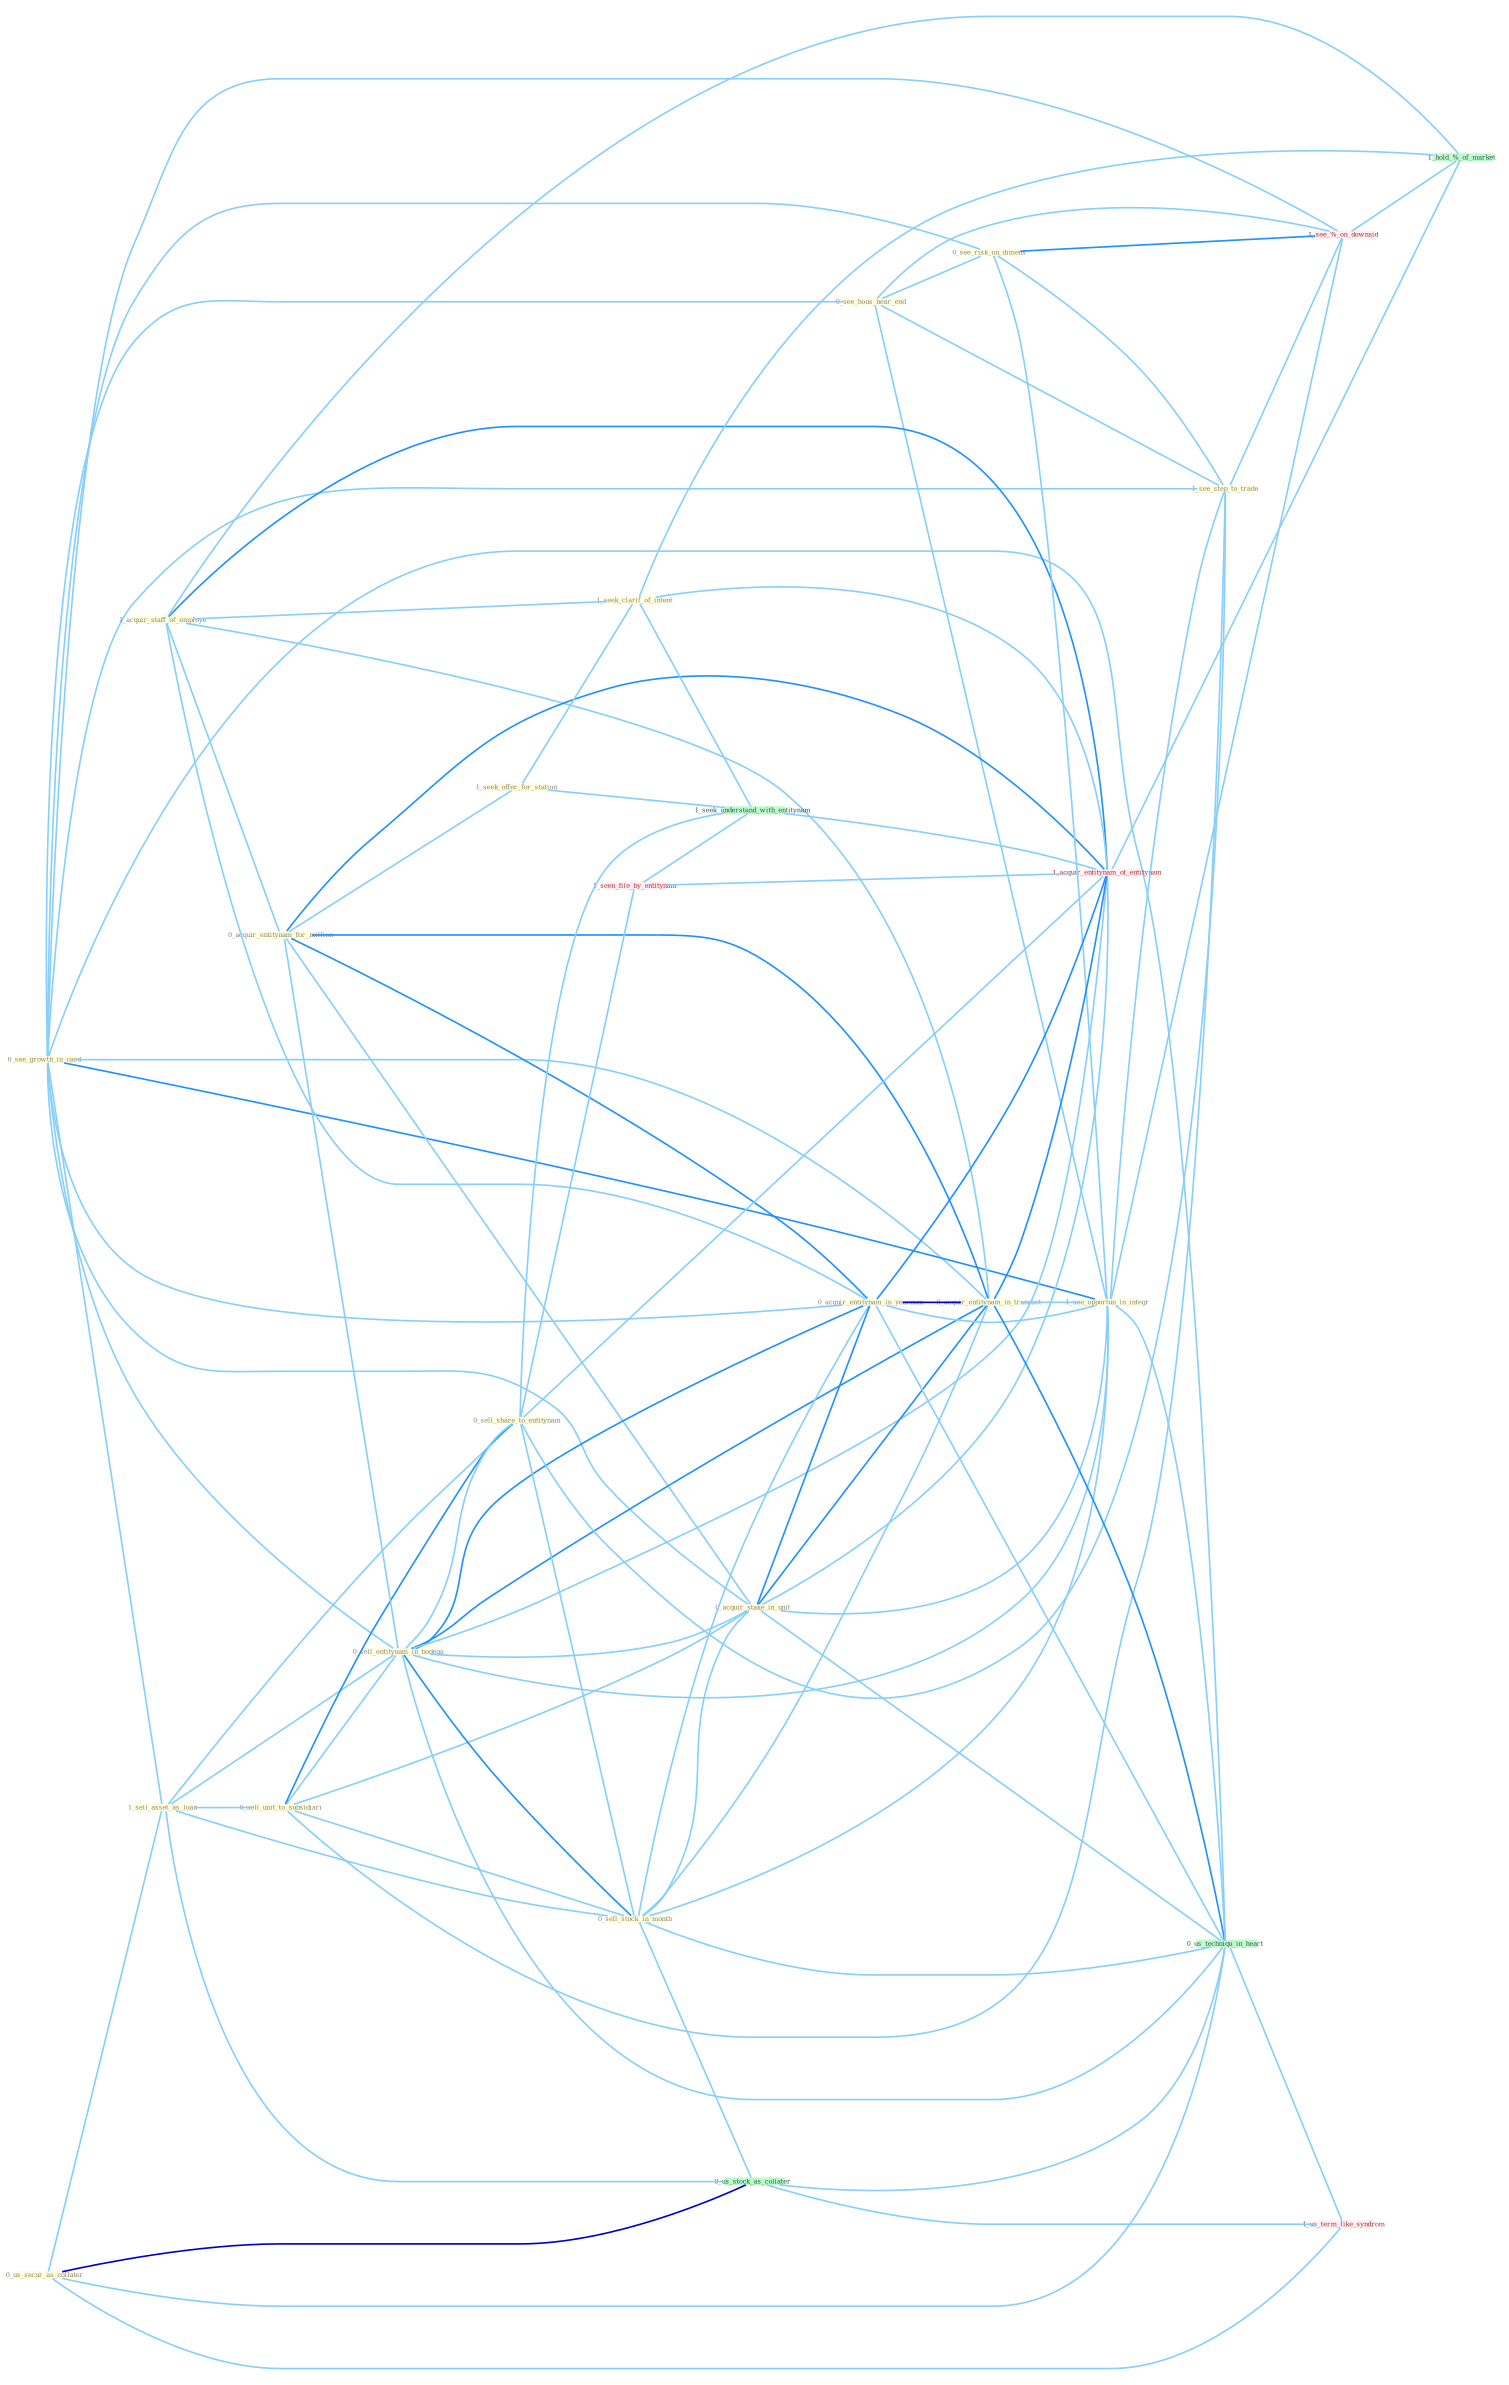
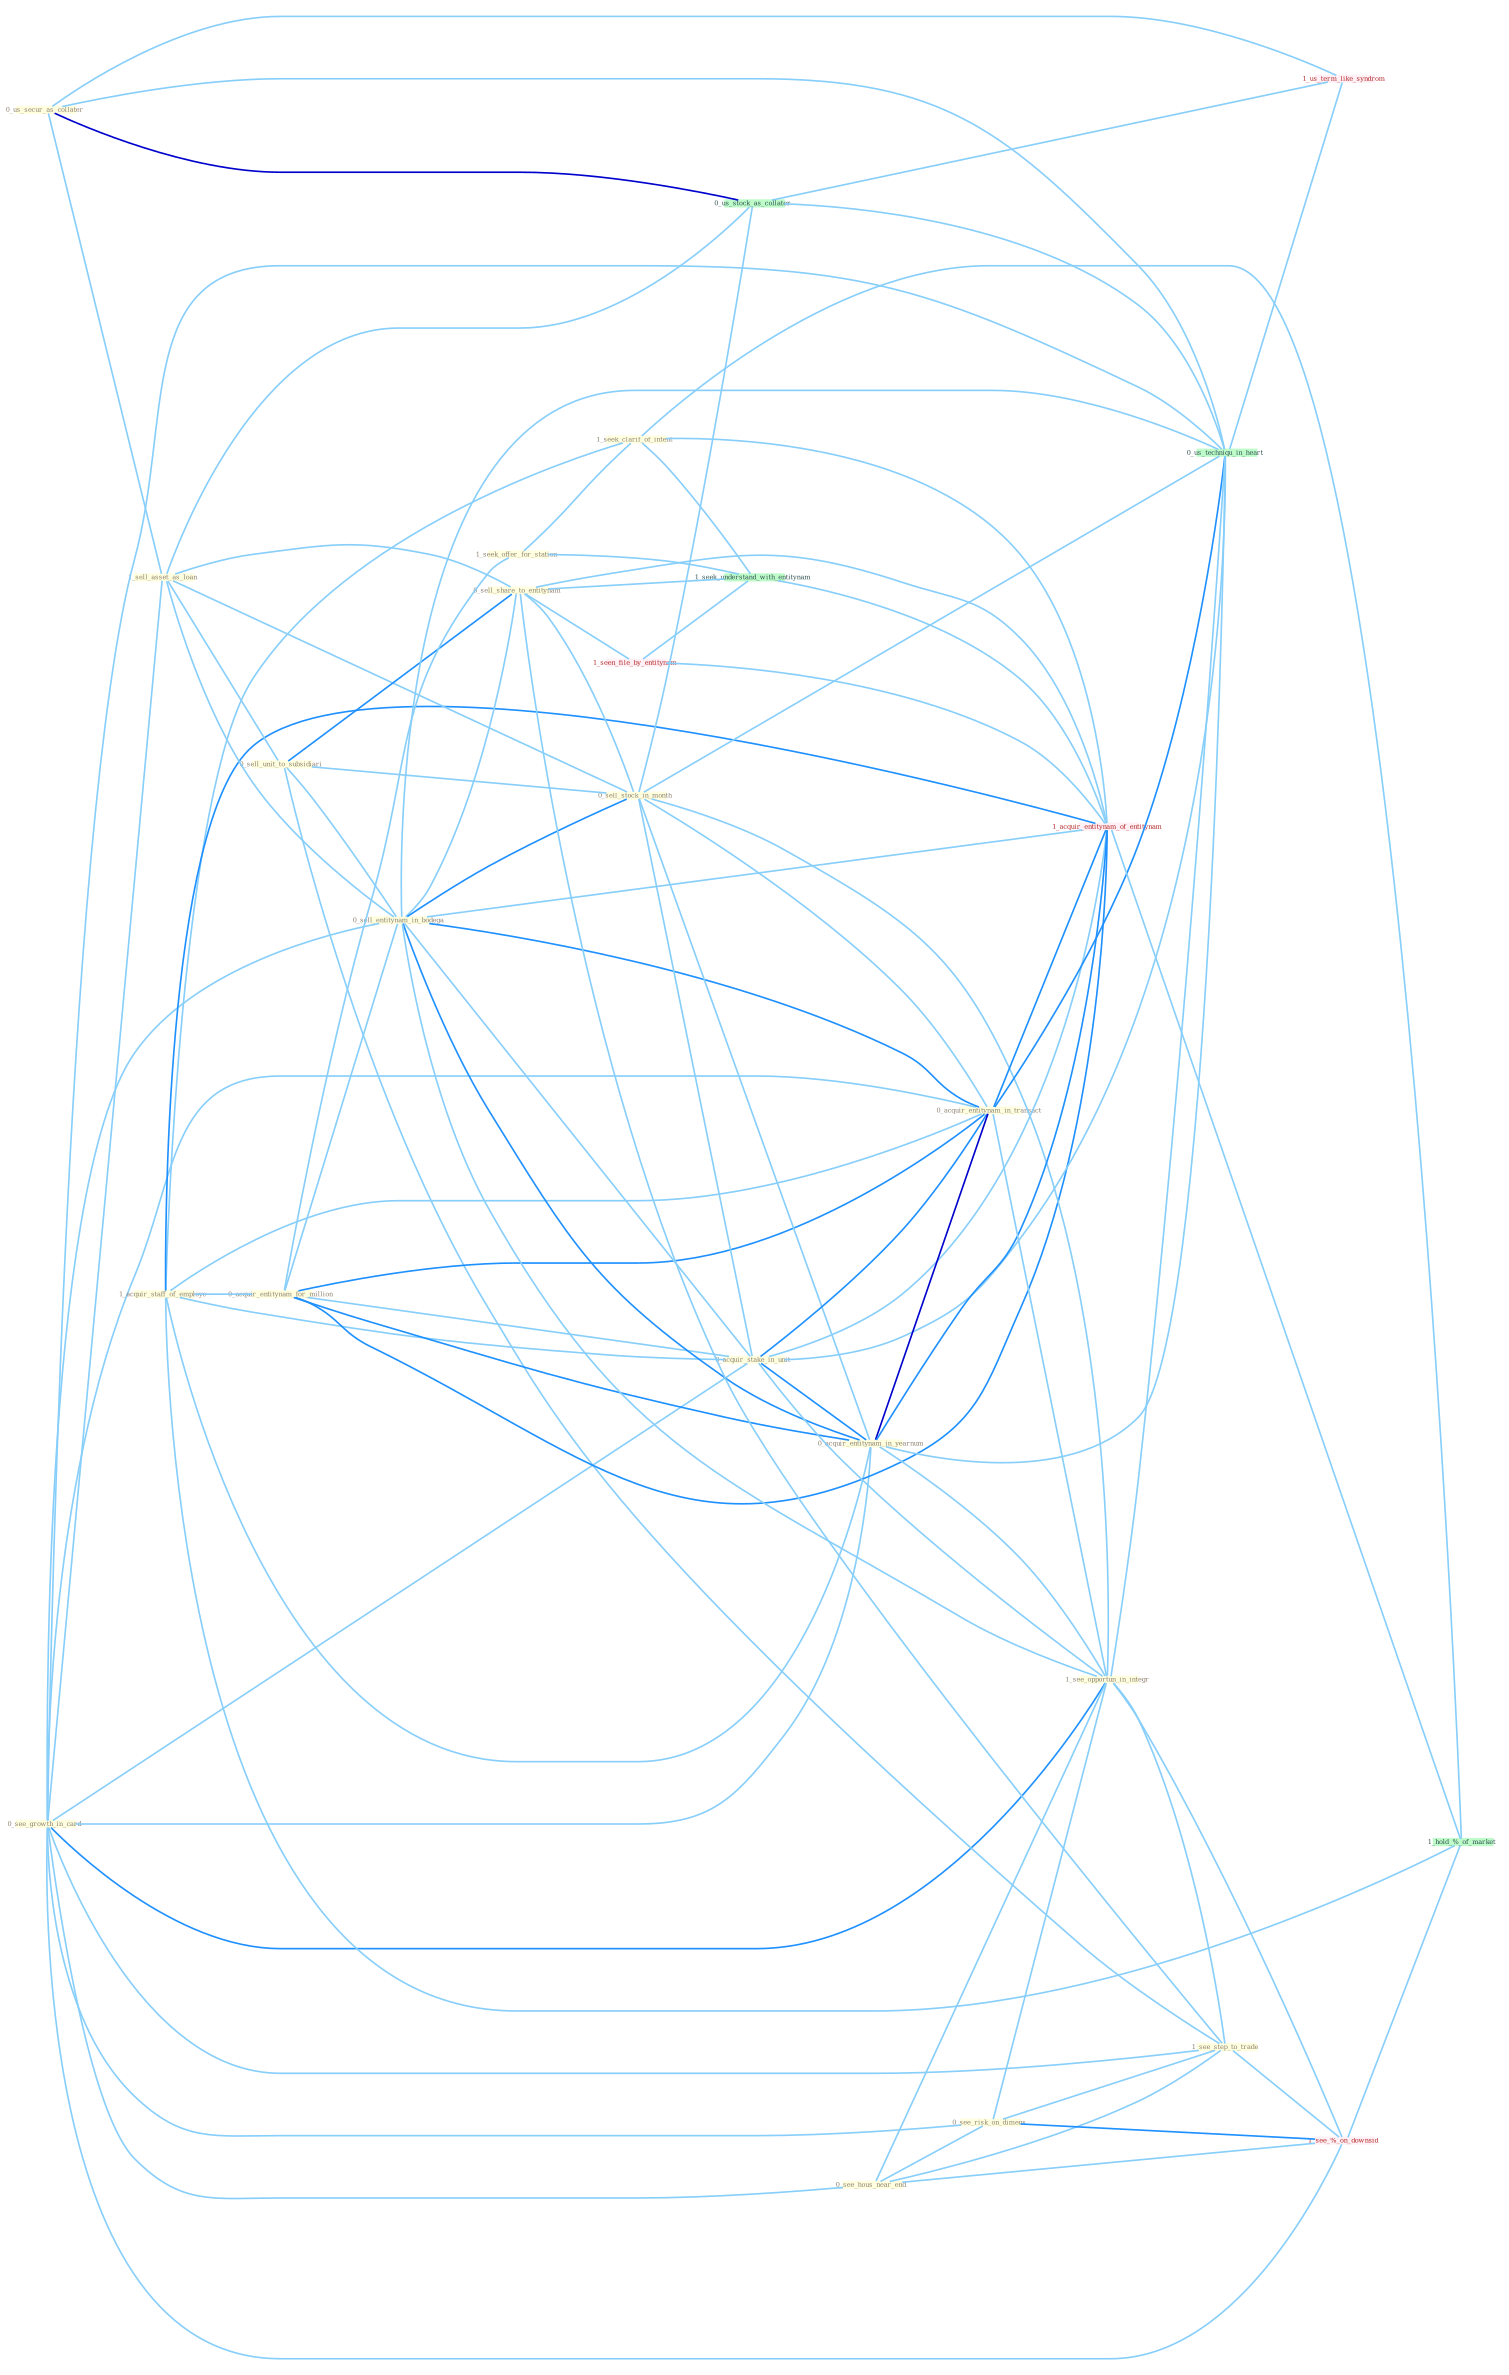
(526, 1719) -> (492, 1345)
